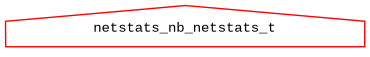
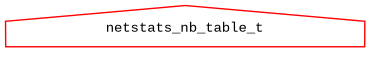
(185, 28) -> (185, 28)
